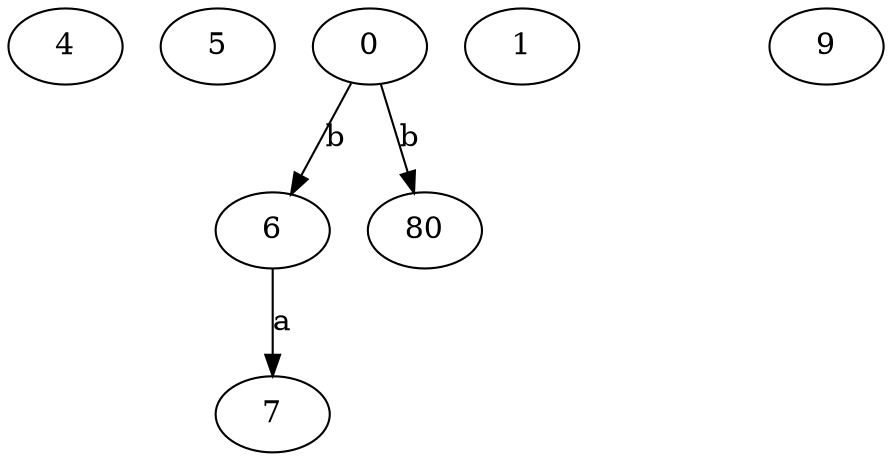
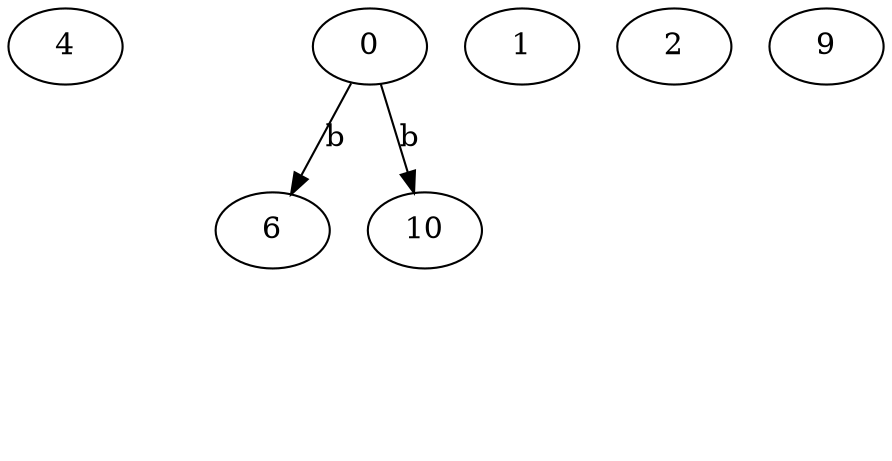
(218, 47) -> none
none -> (674, 47)
(425, 230) -> (425, 230)
(273, 414) -> none
